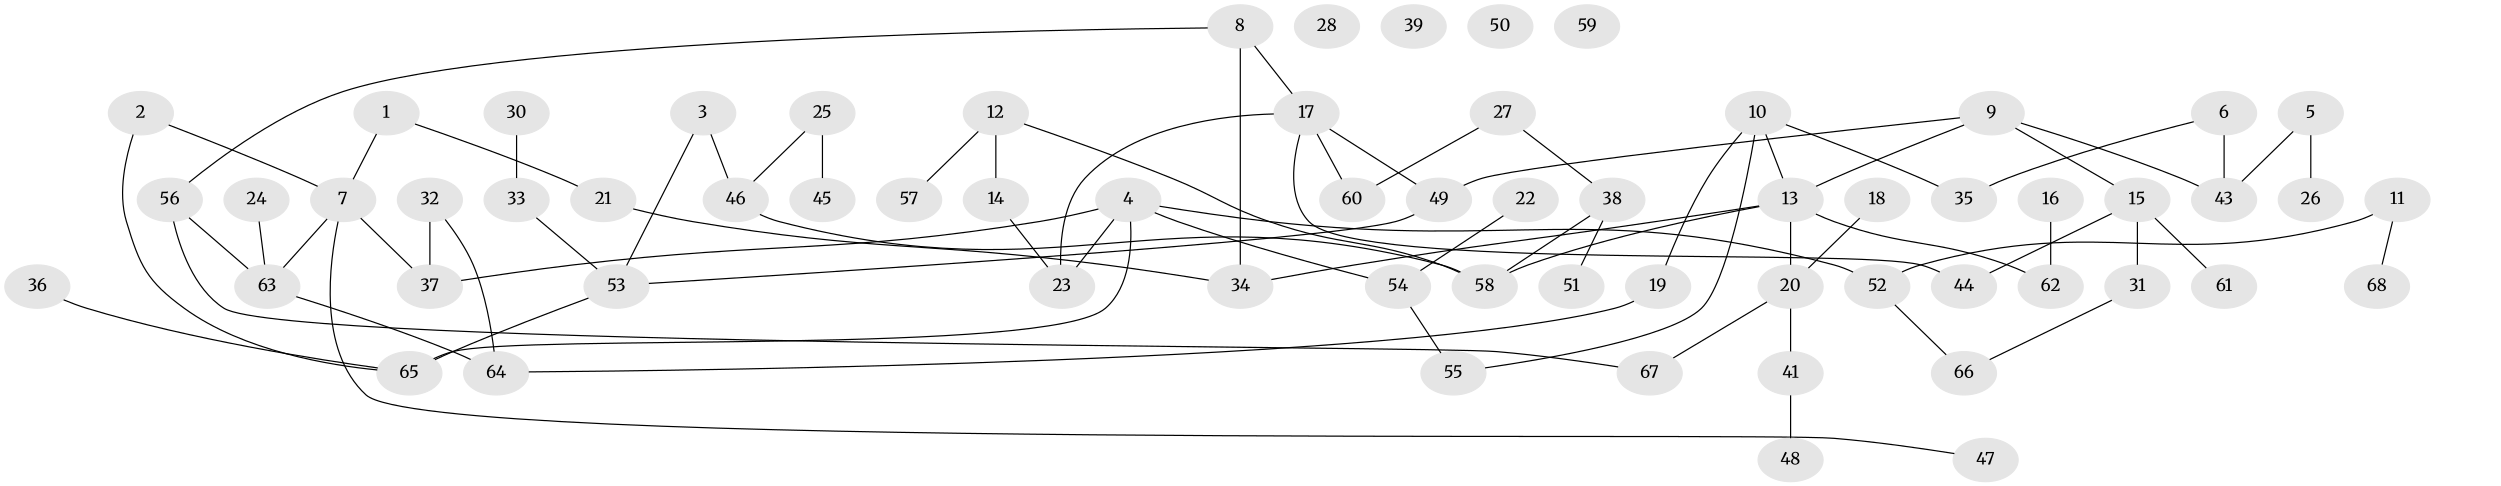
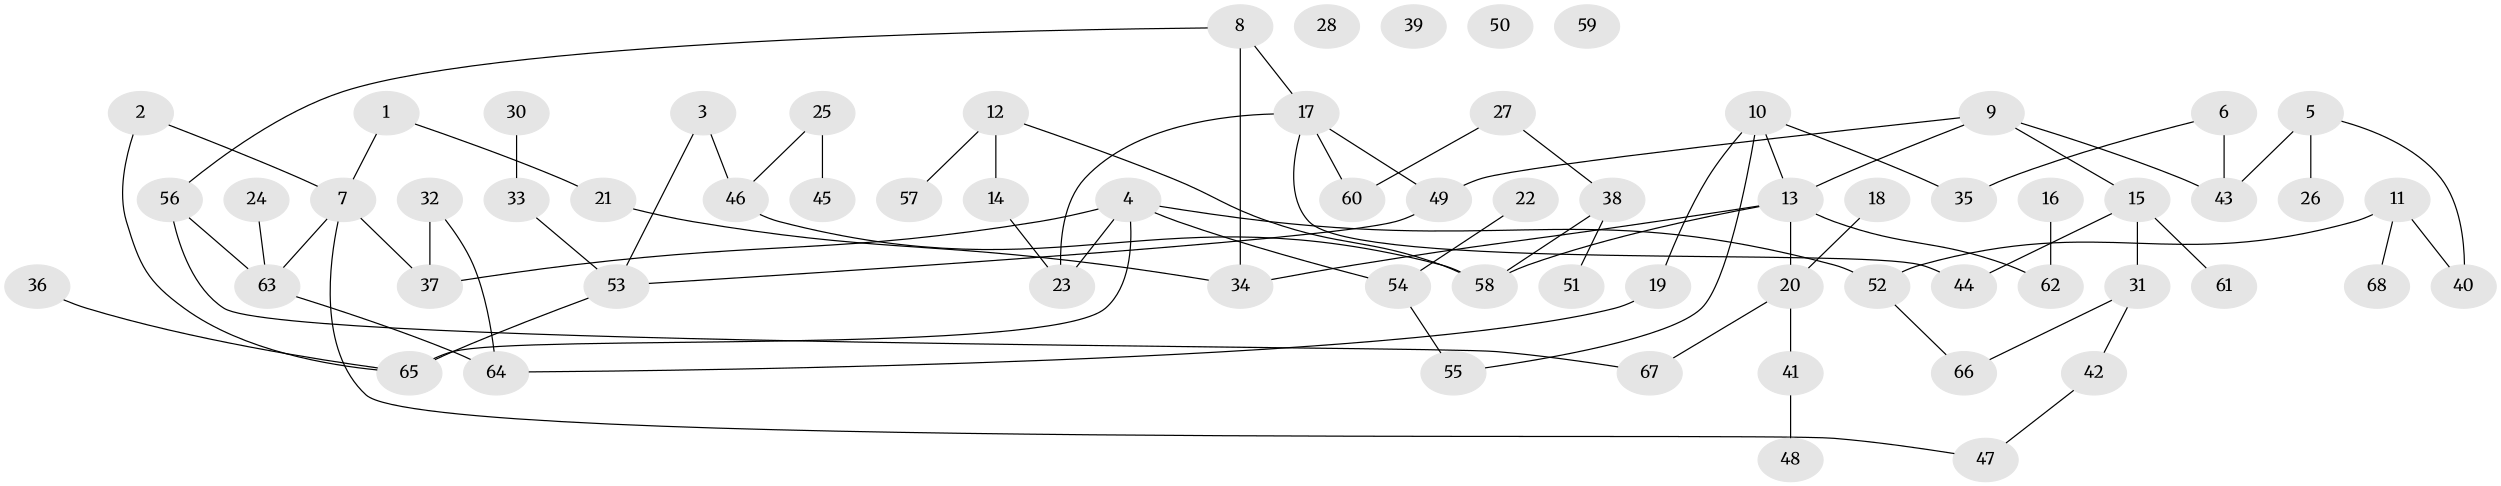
none -> (2464, 287)
none -> (2094, 373)
